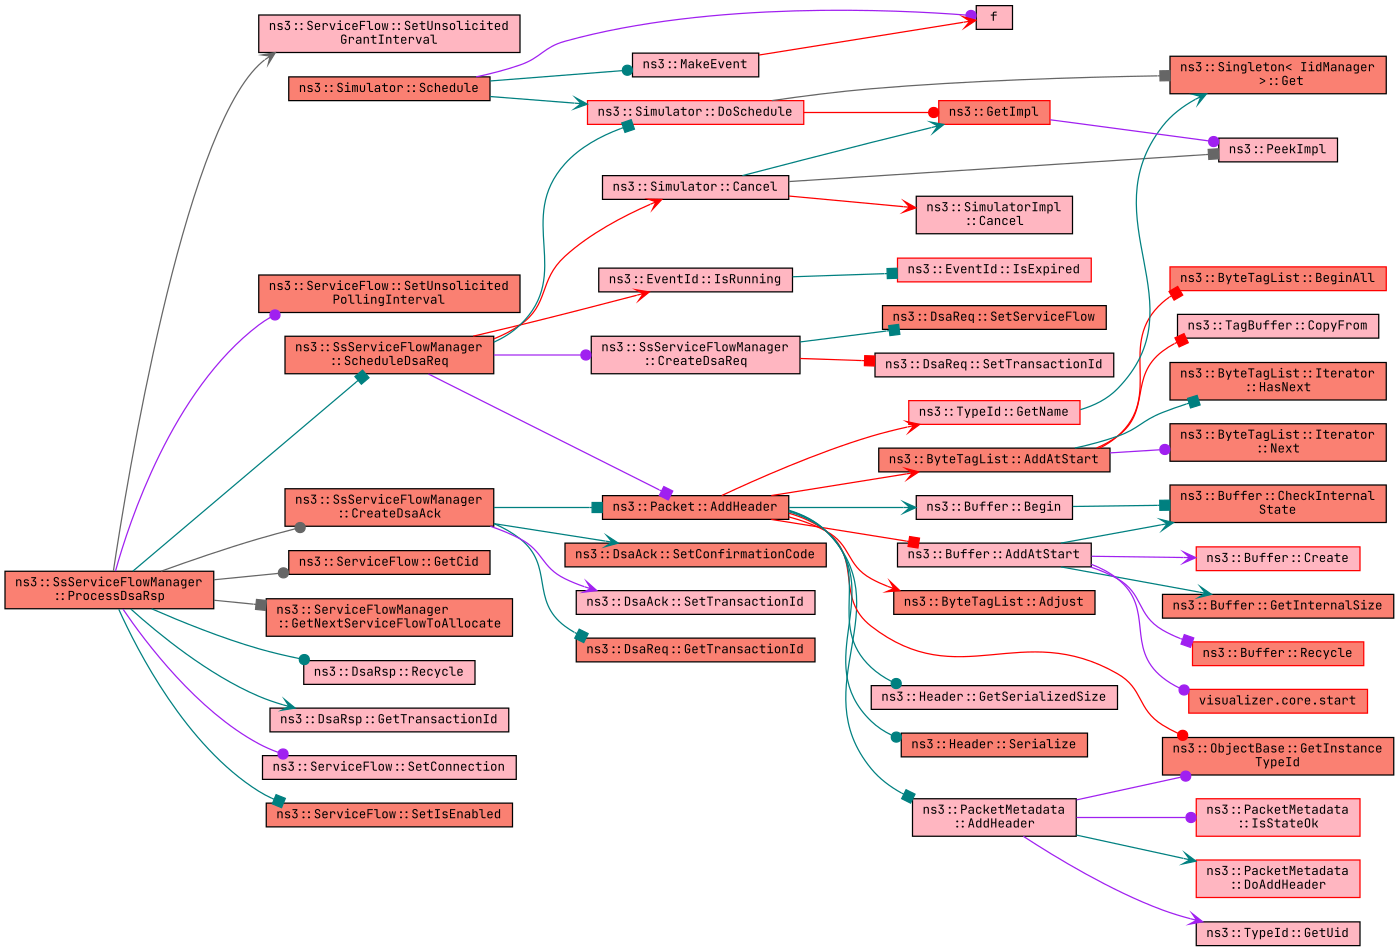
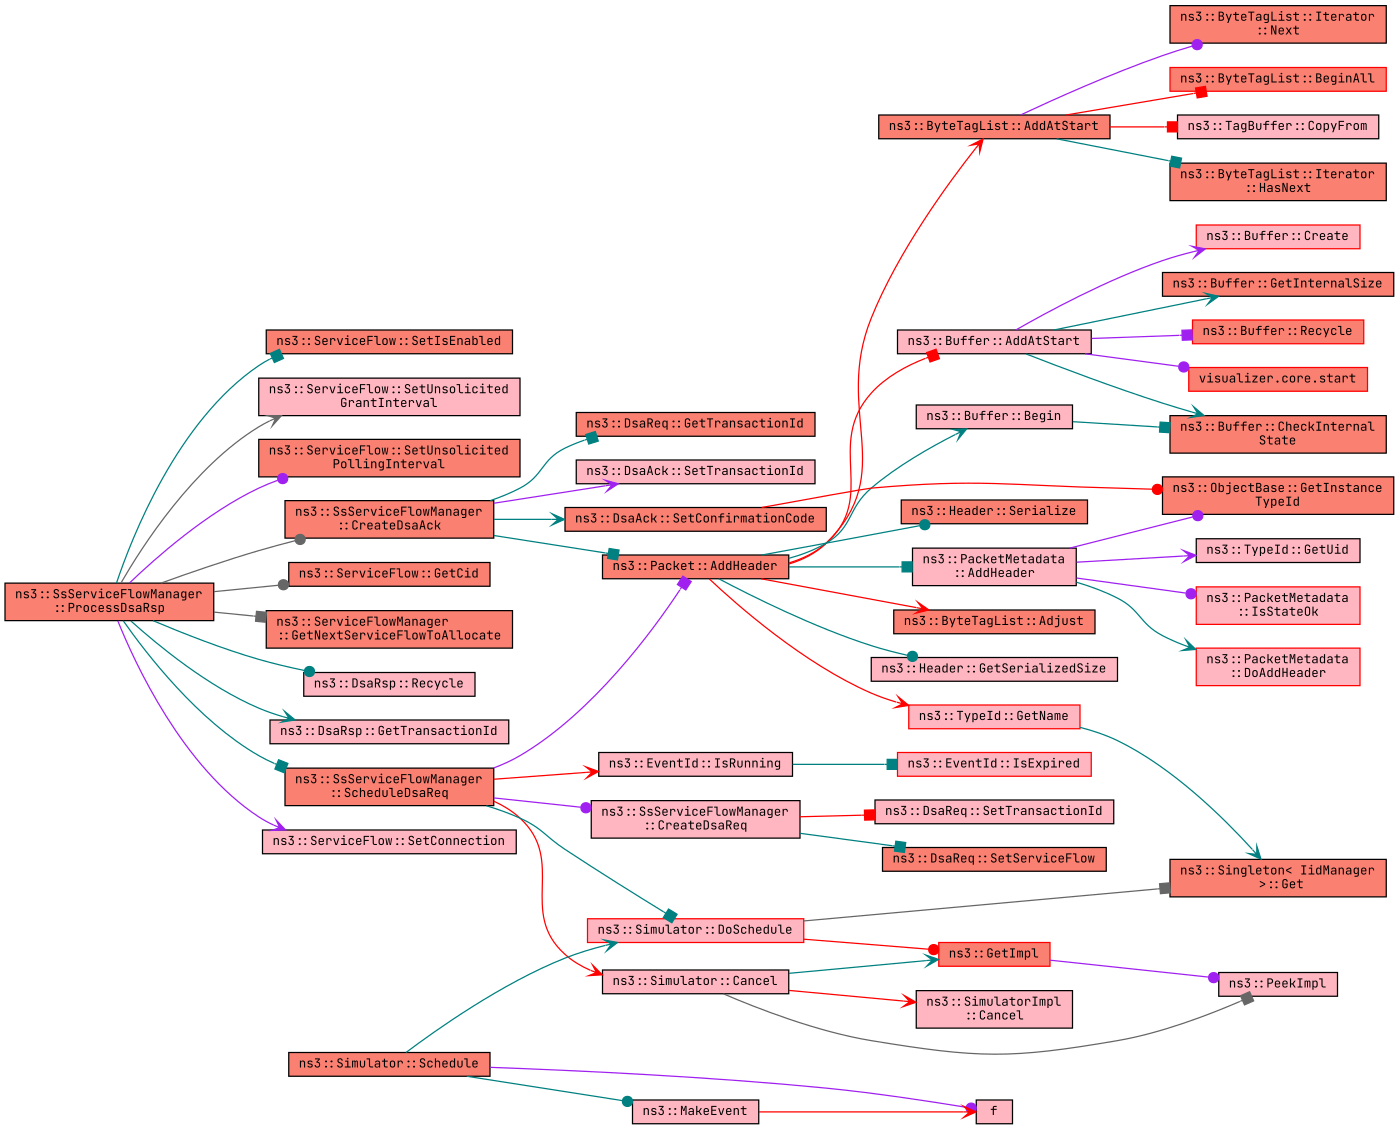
(961, 657) -> (956, 483)
(191, 692) -> (180, 736)
